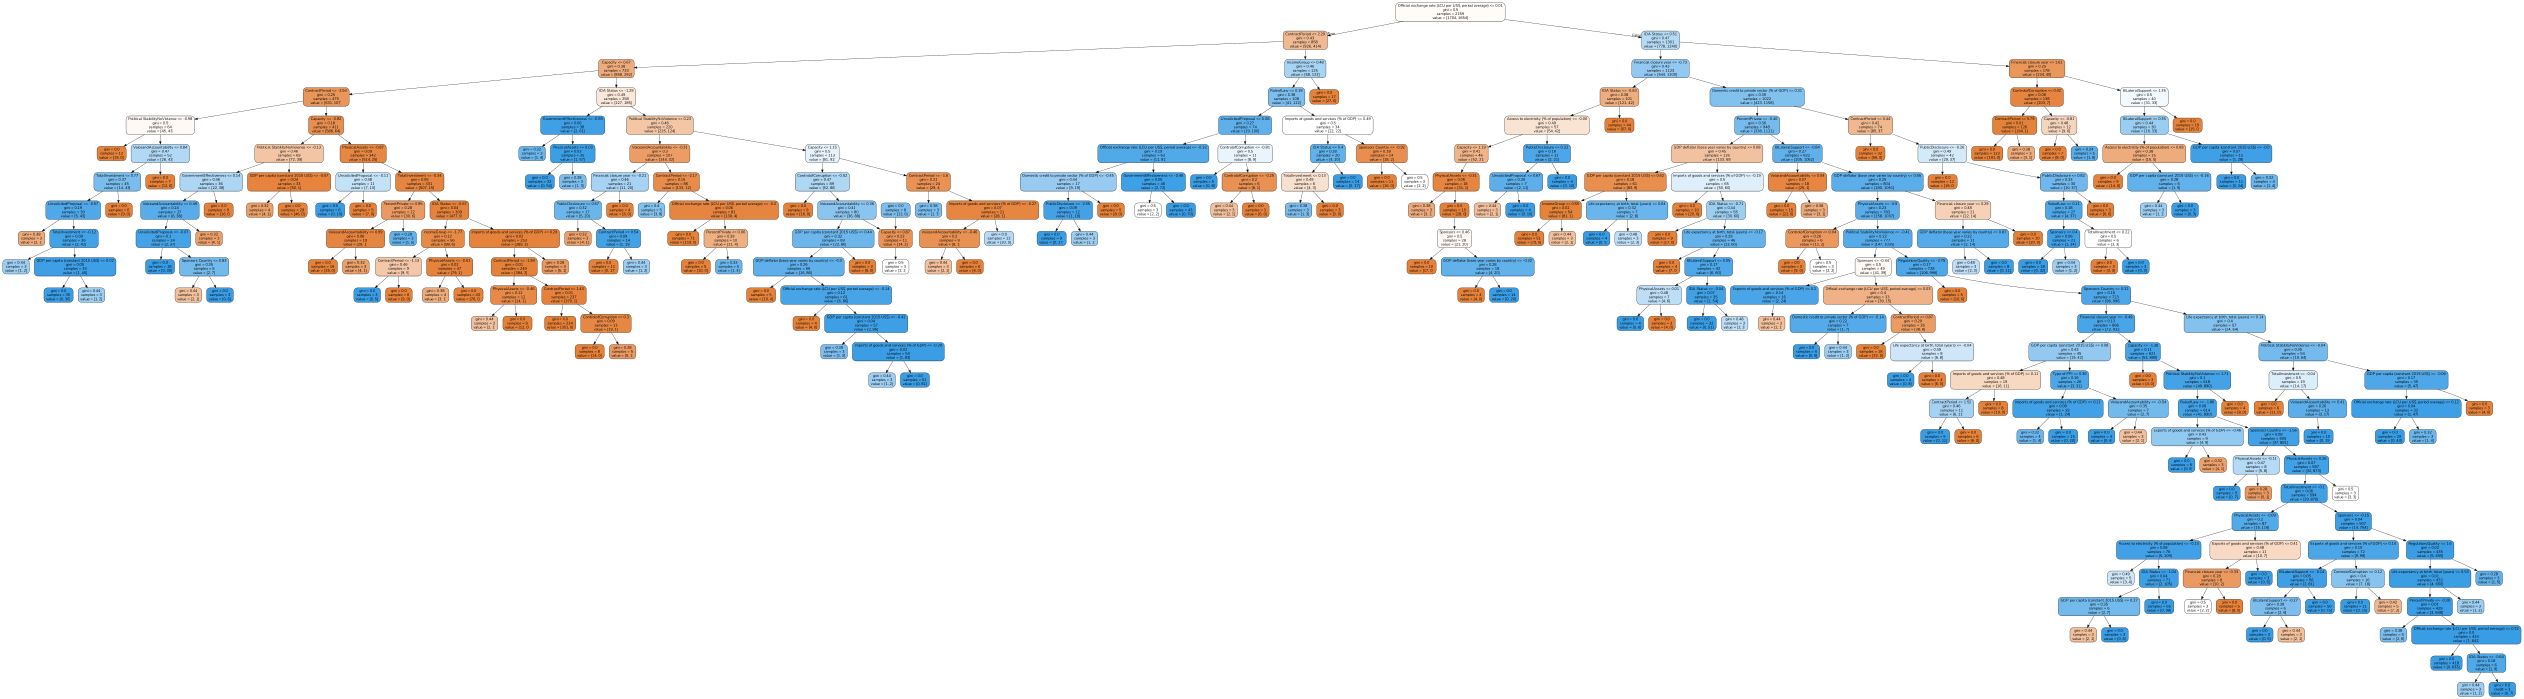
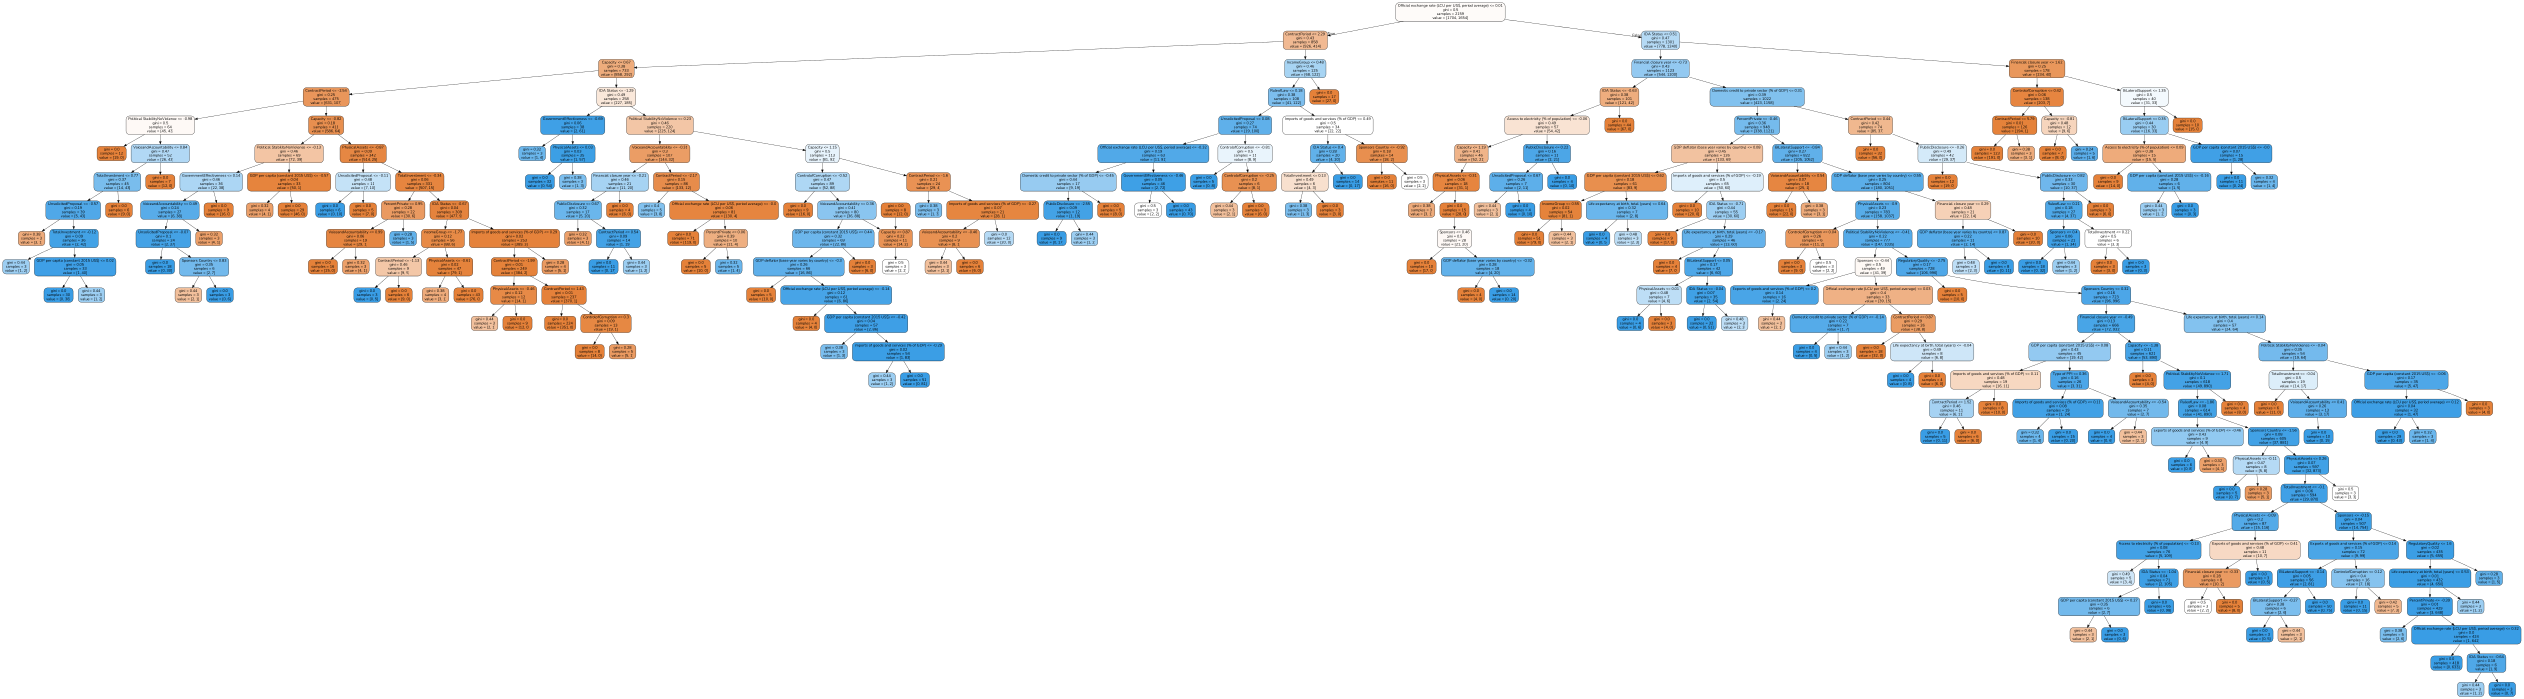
(896, 210) -> (896, 210)
(604, 267) -> (604, 267)
(2502, 689) -> (2502, 689)
